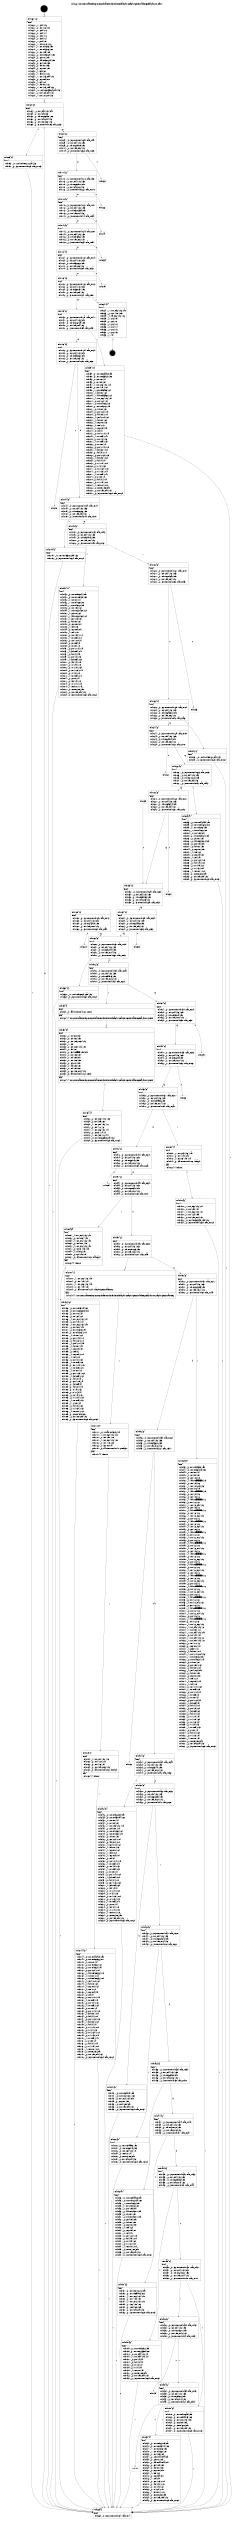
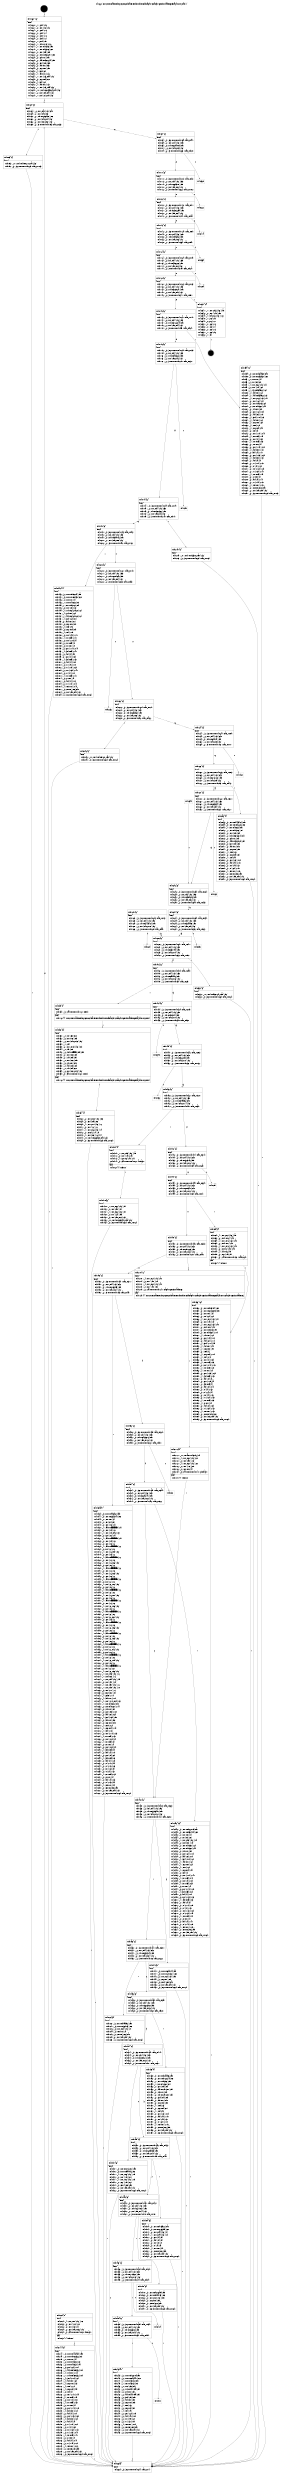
(105, 1604) -> (170, 1639)
